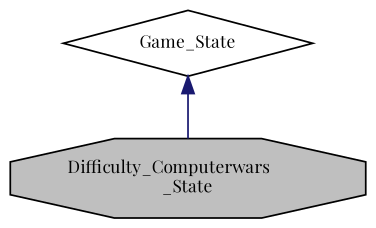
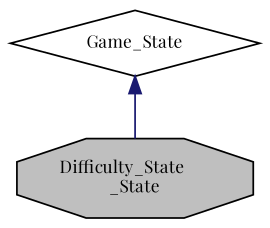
(188, 178) -> (135, 178)
